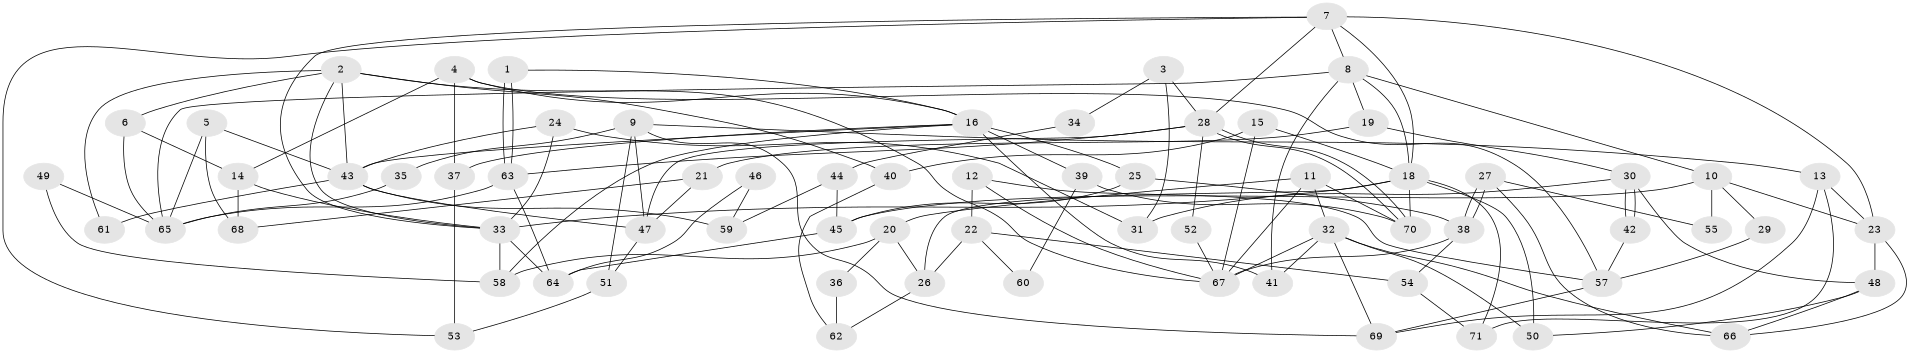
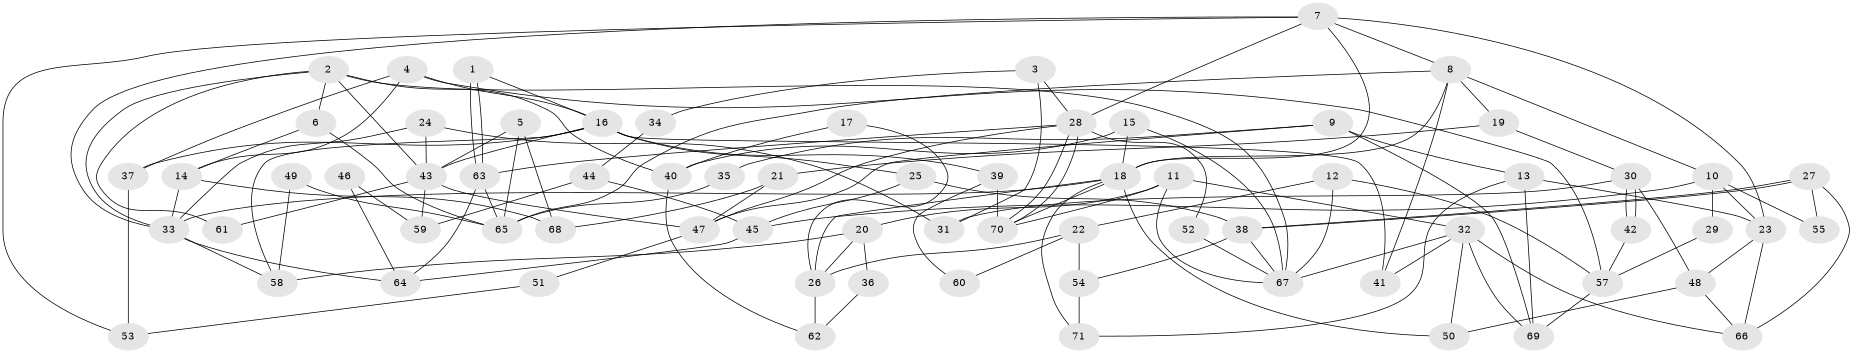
none -> (847, 123)
(620, 203) -> none
